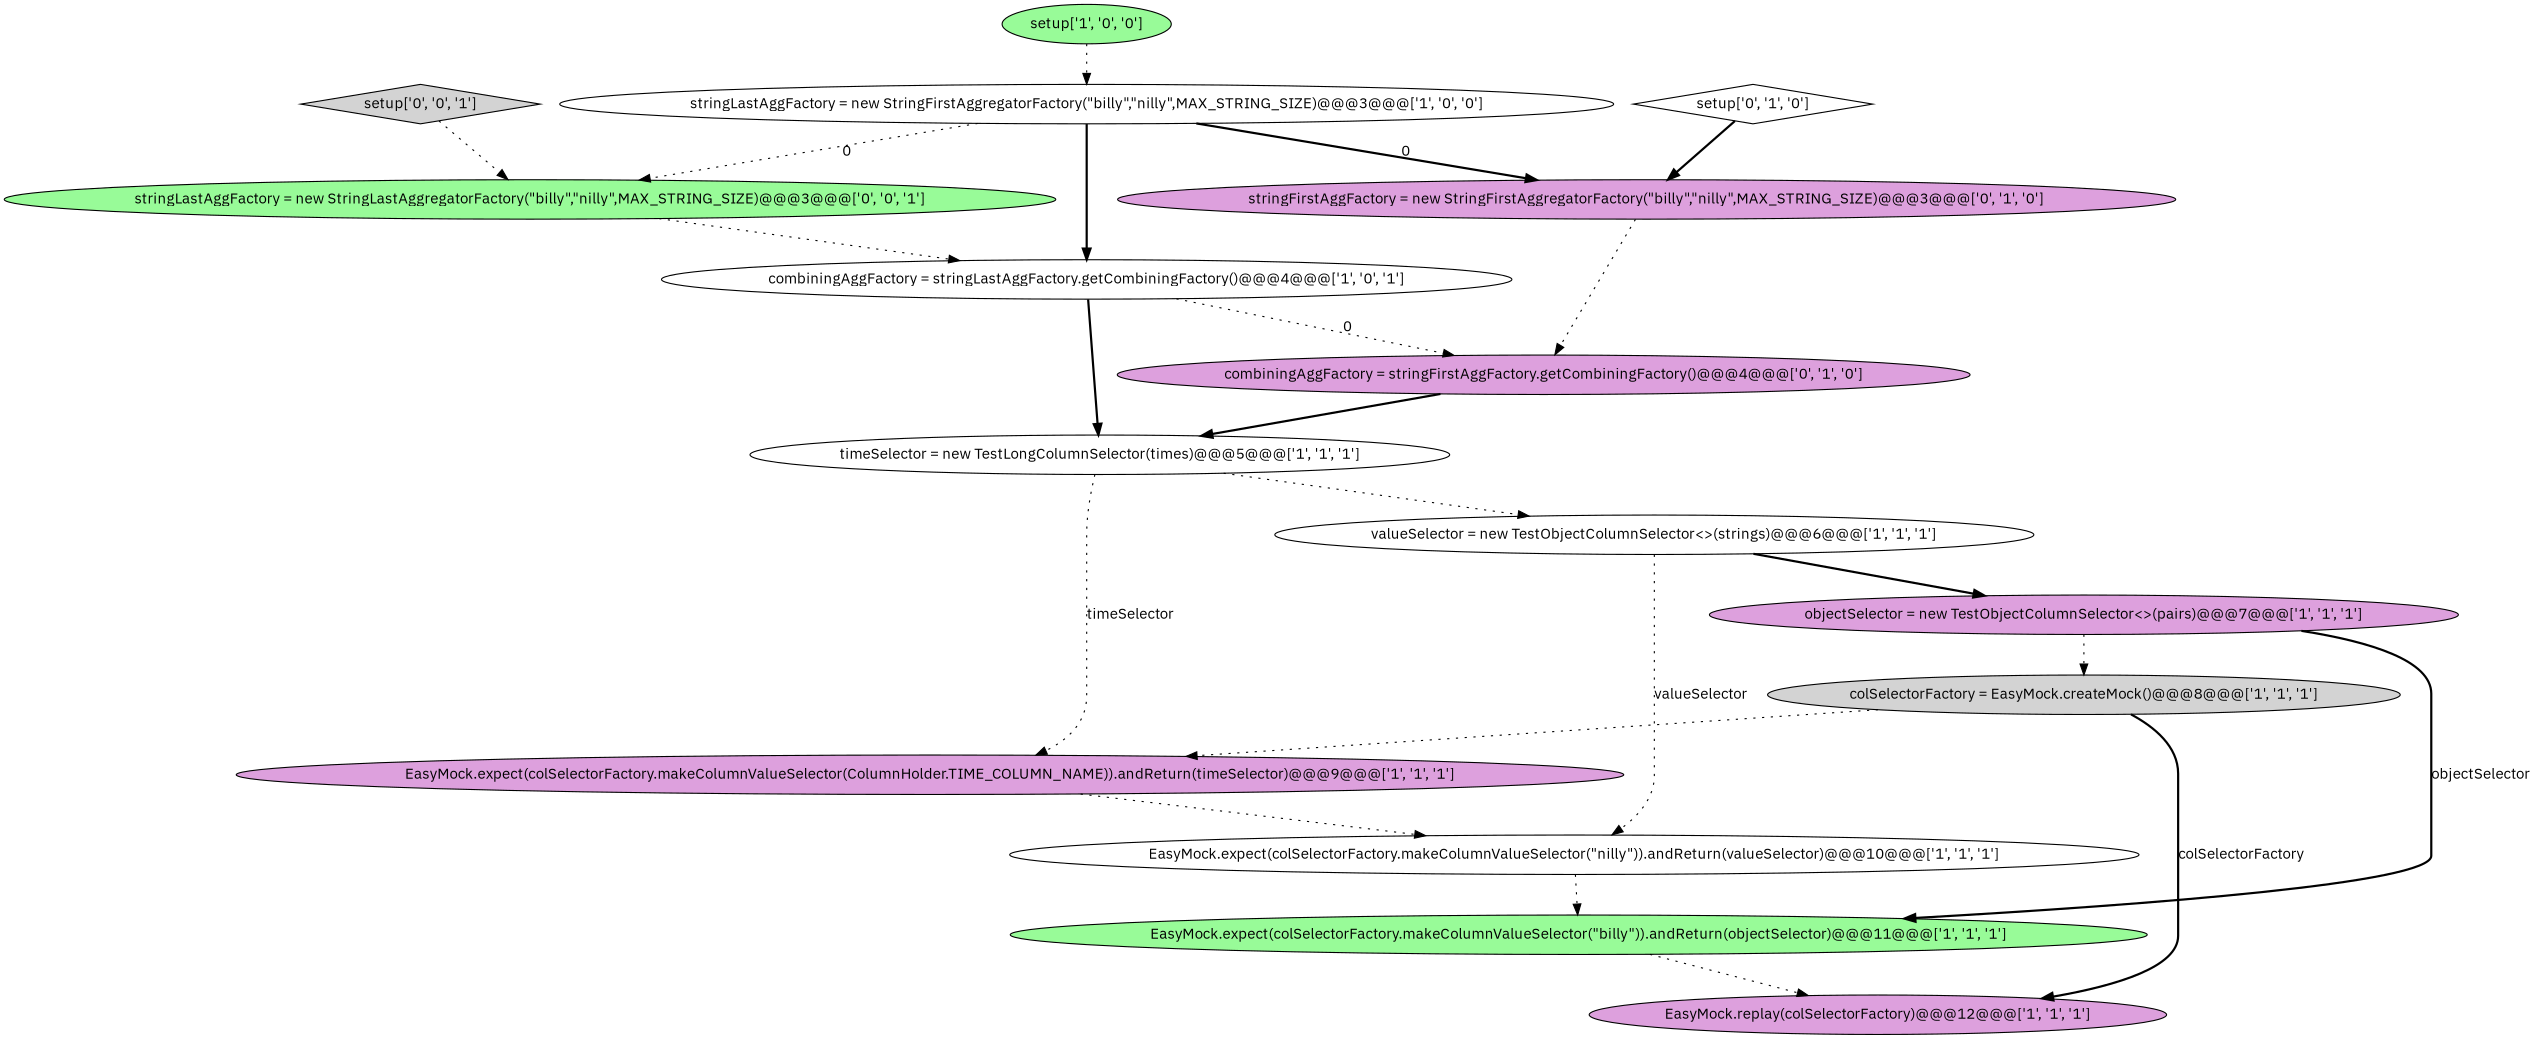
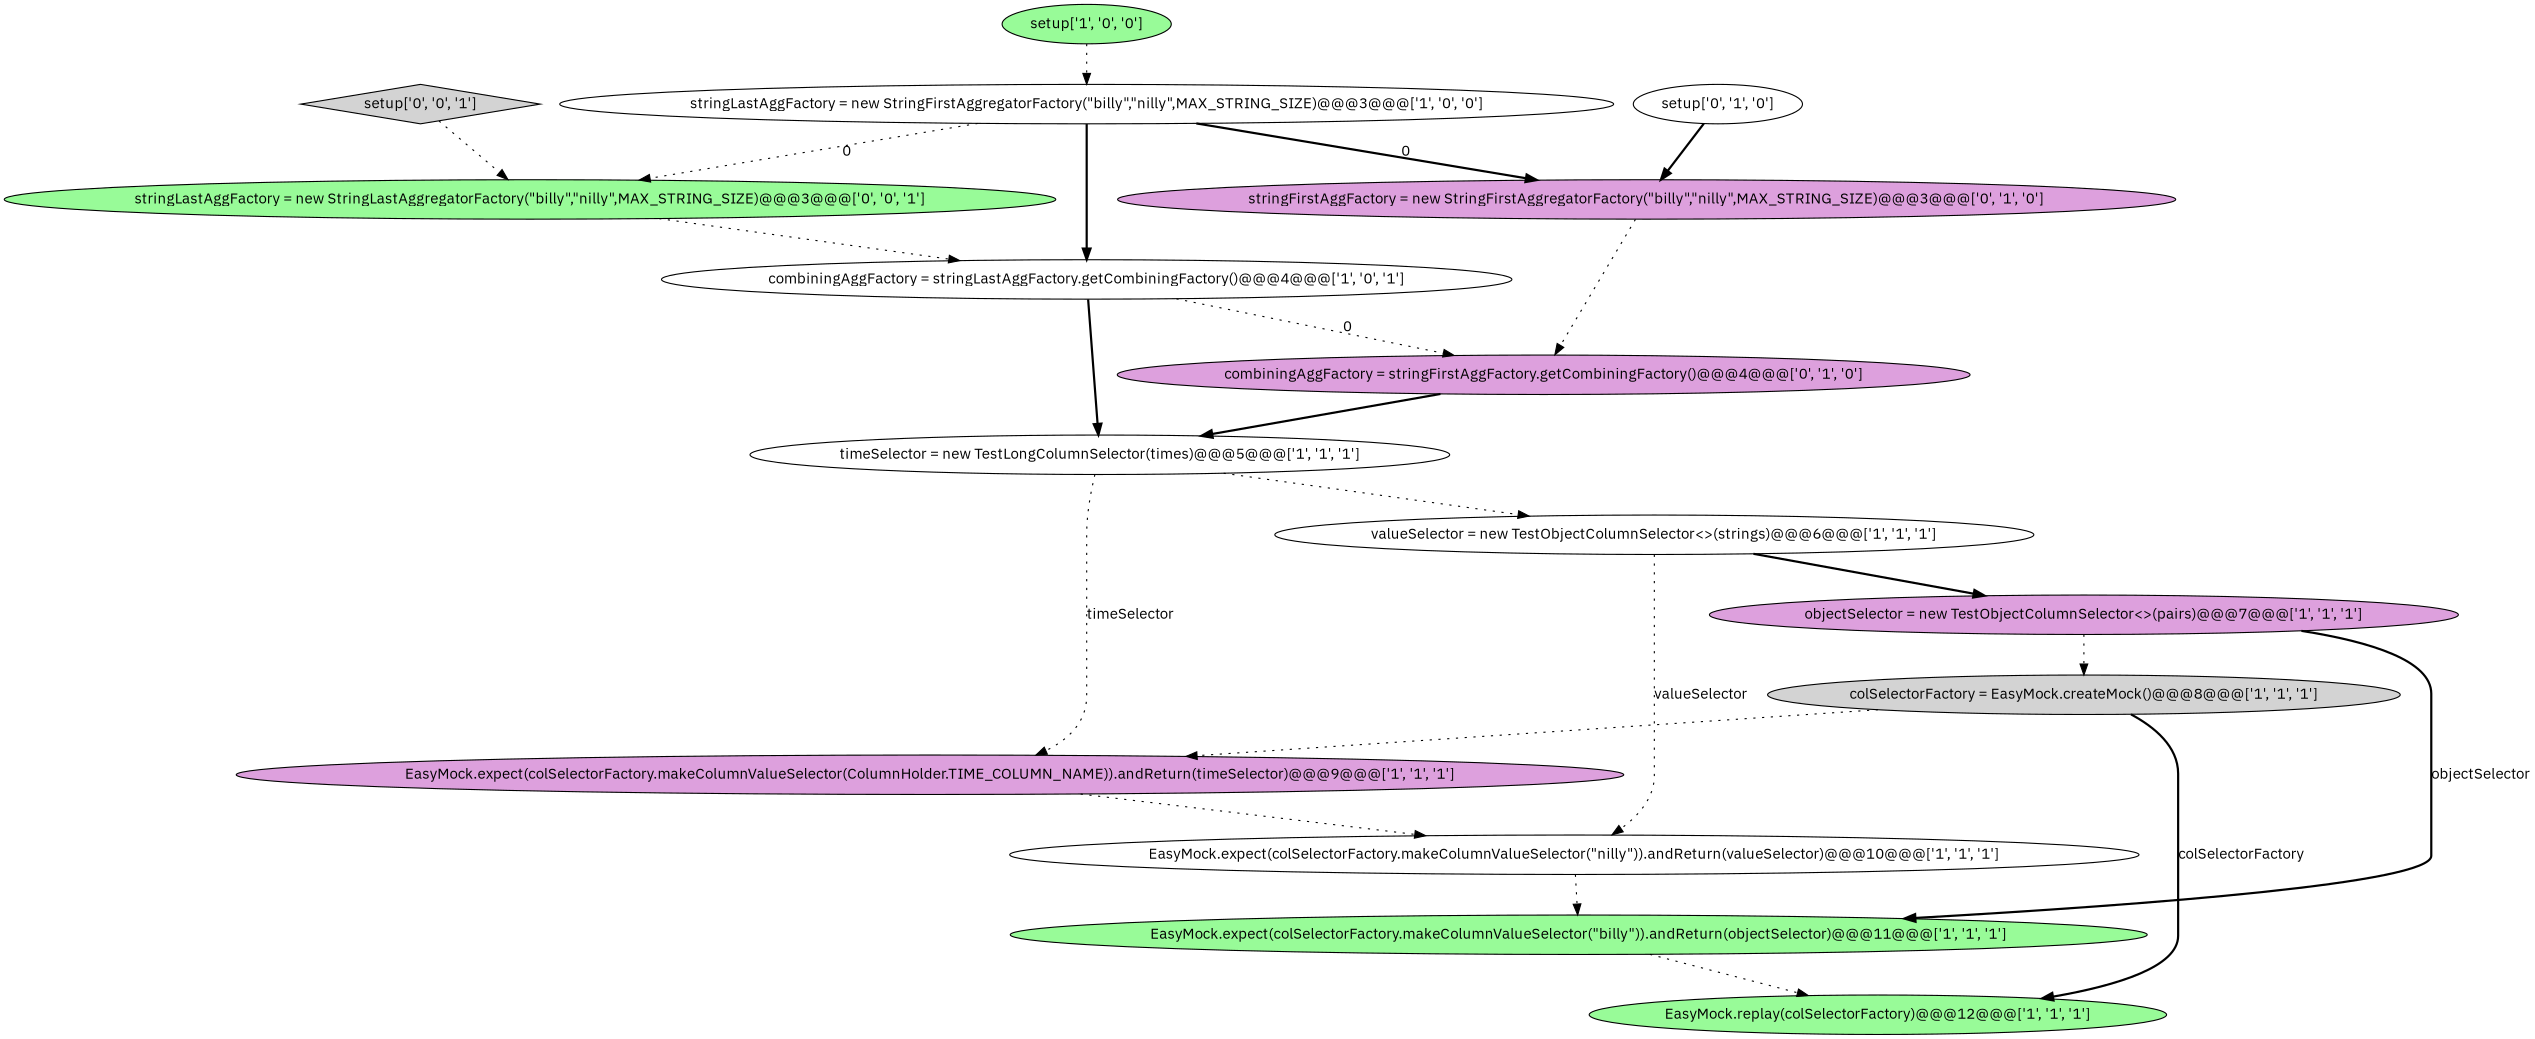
(1753, 104) -> (1718, 104)
(1878, 1015) -> (1878, 1015)
